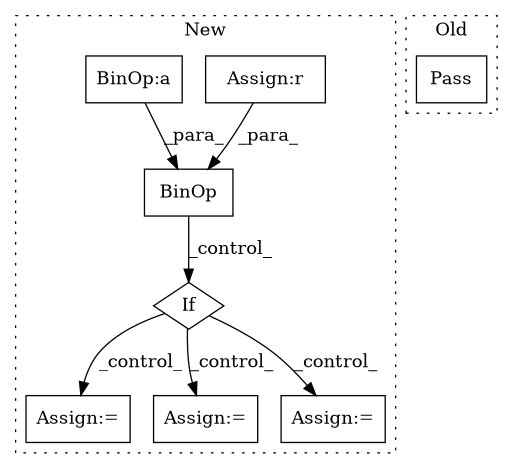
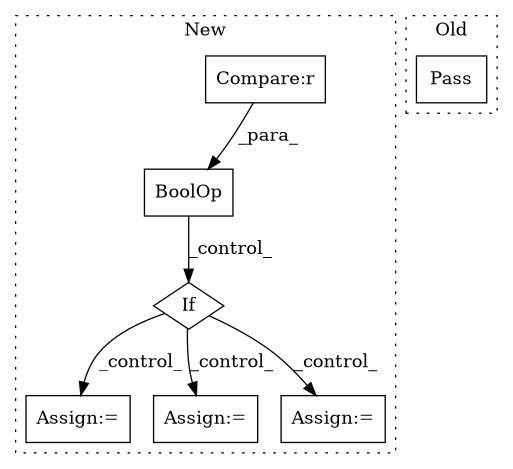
(134, 79) -> none
(265, 79) -> (265, 79)
(189, 193) -> (189, 193)
